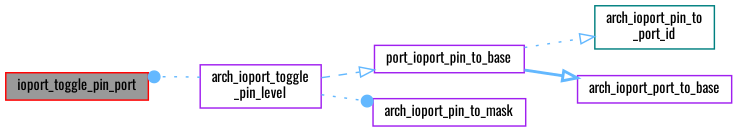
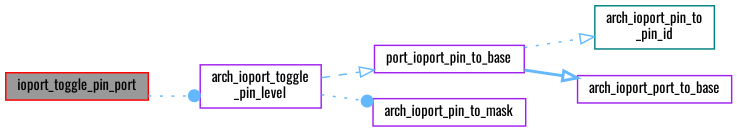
(655, 27) -> (655, 27)
(180, 77) -> (168, 96)
